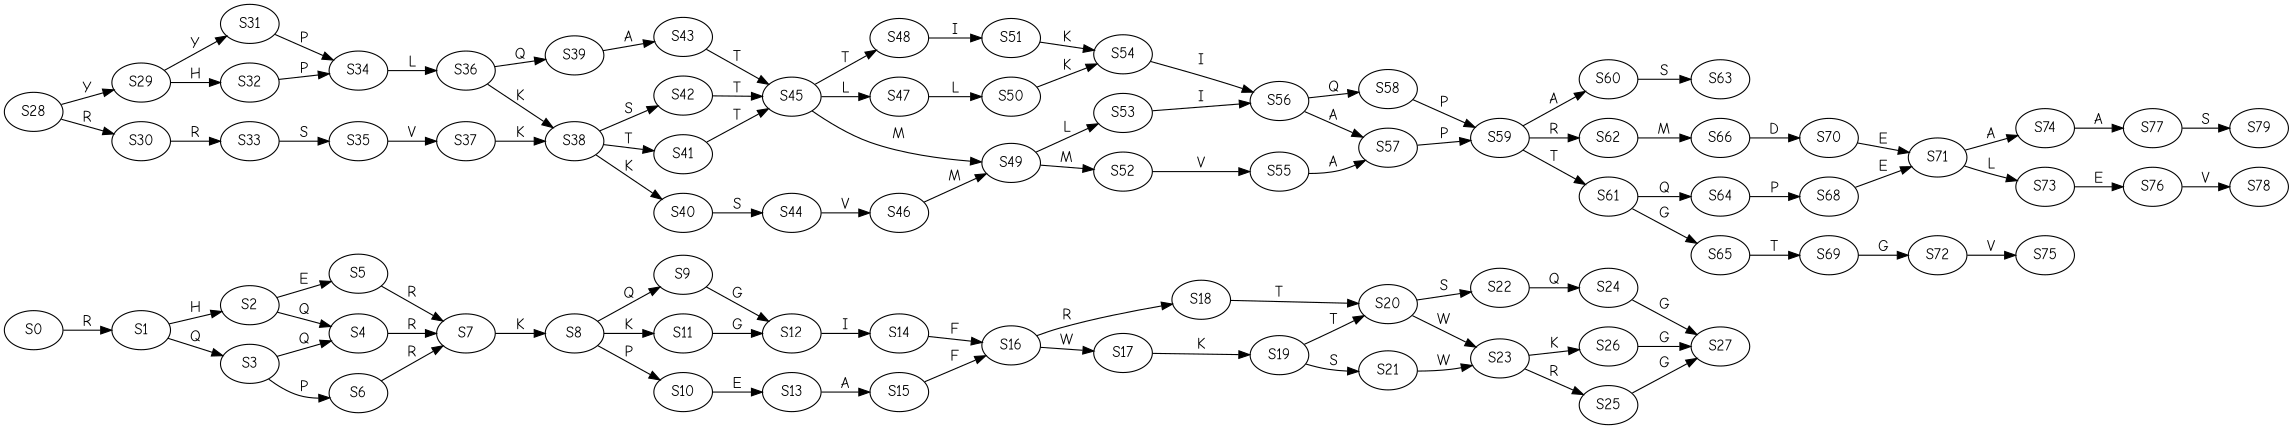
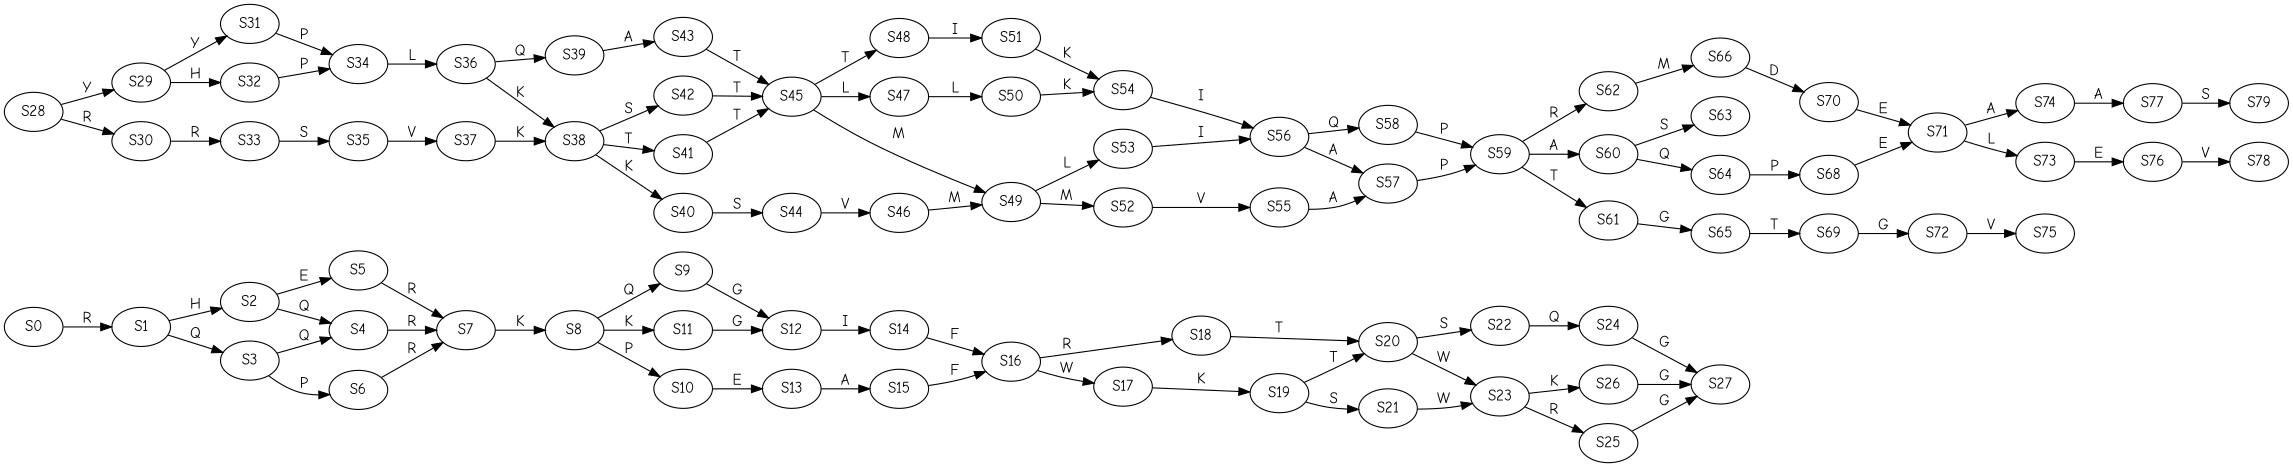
(1659, 197) -> (1659, 164)
